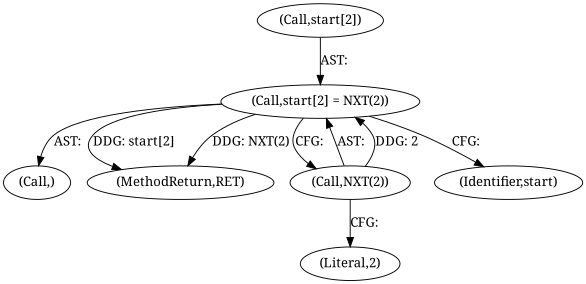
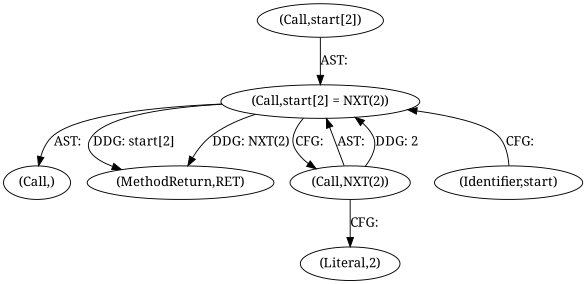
(424, 136) -> (475, 123)
